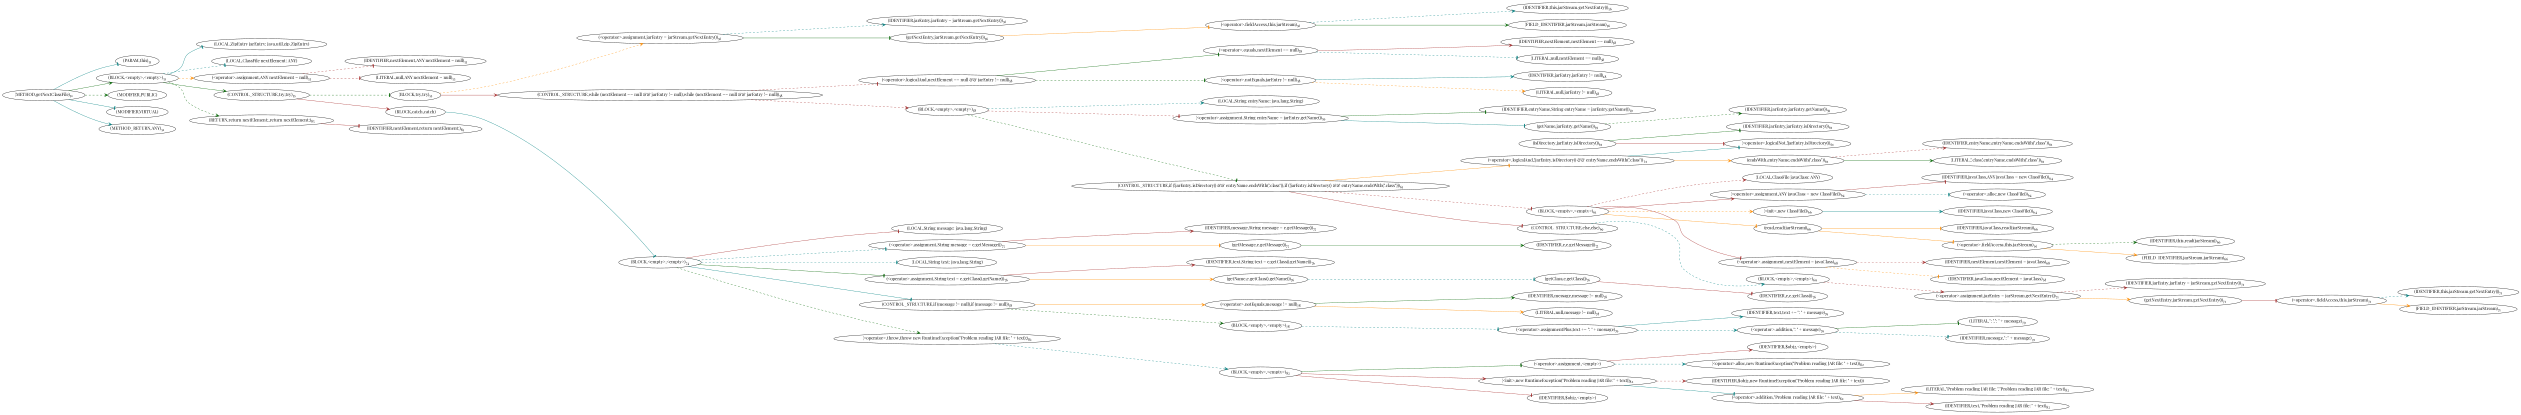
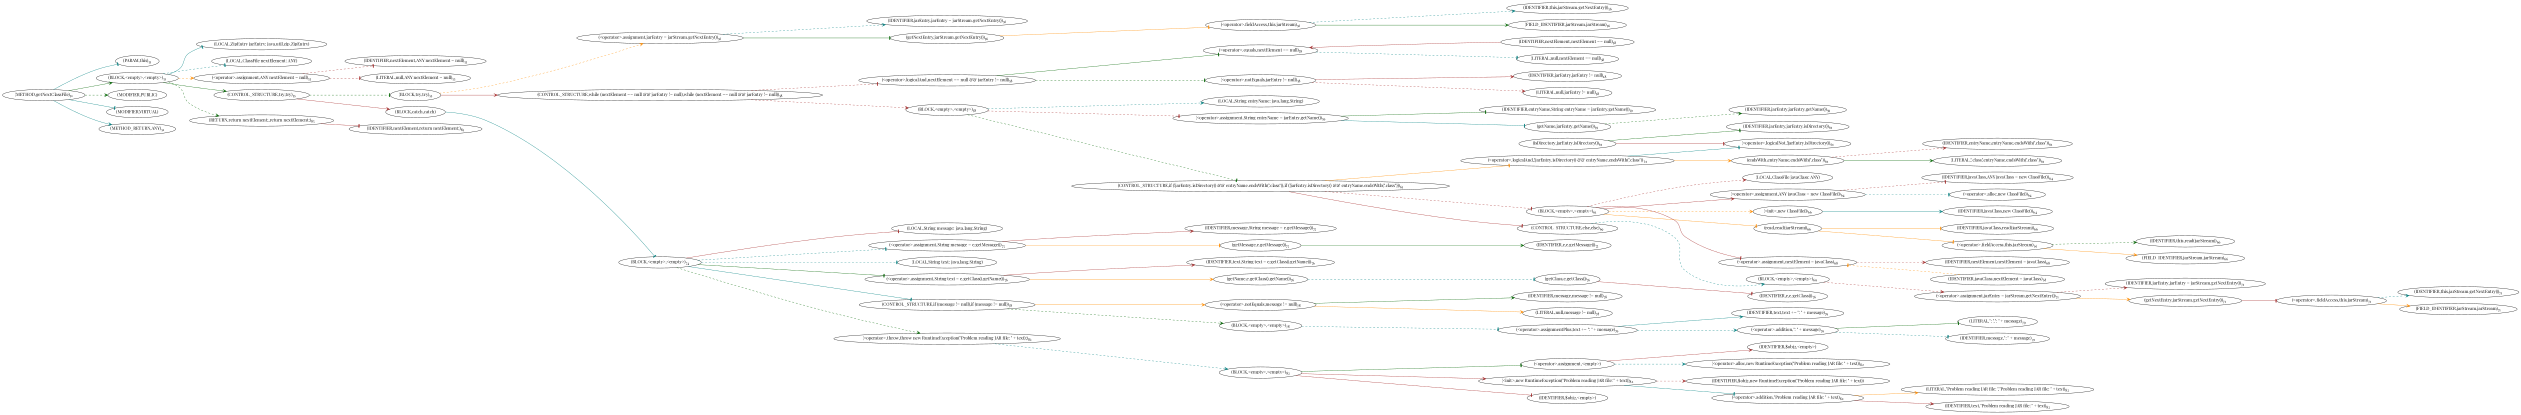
(1414, 48) -> (1407, 44)
(1413, 78) -> (1413, 78)
(1417, 87) -> (1417, 87)
(1892, 186) -> (1892, 186)
(1882, 272) -> (1904, 270)
